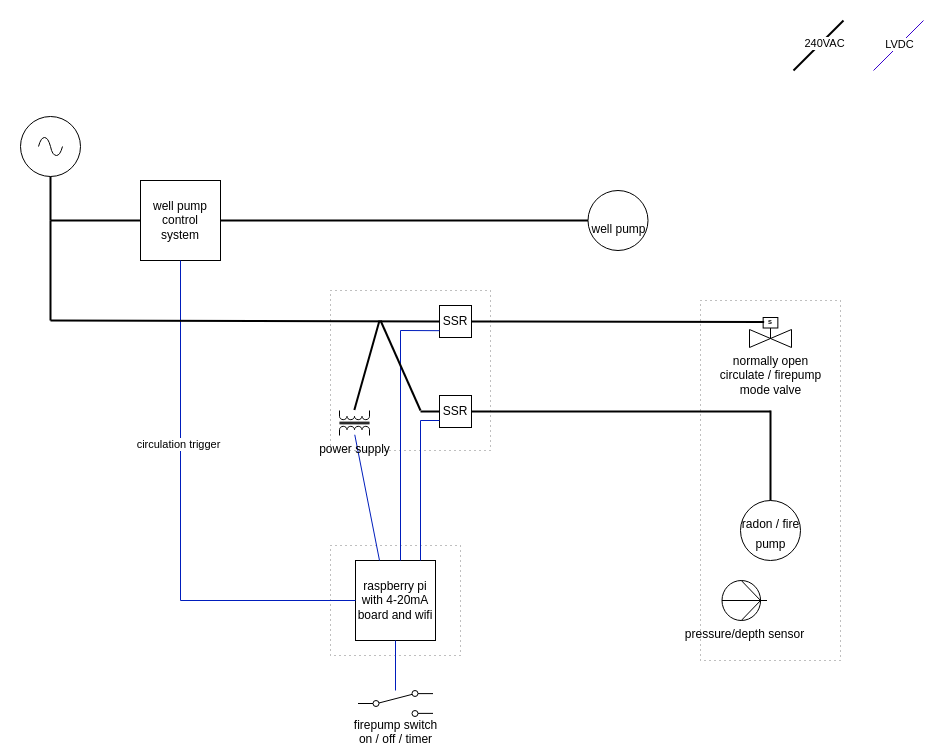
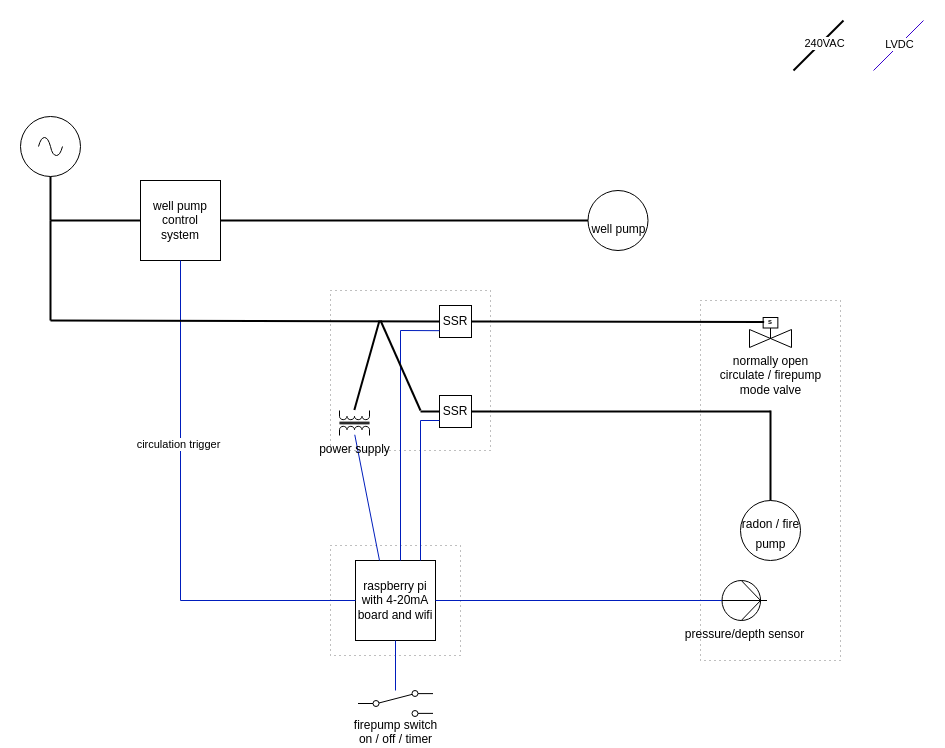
none -> (578, 601)
